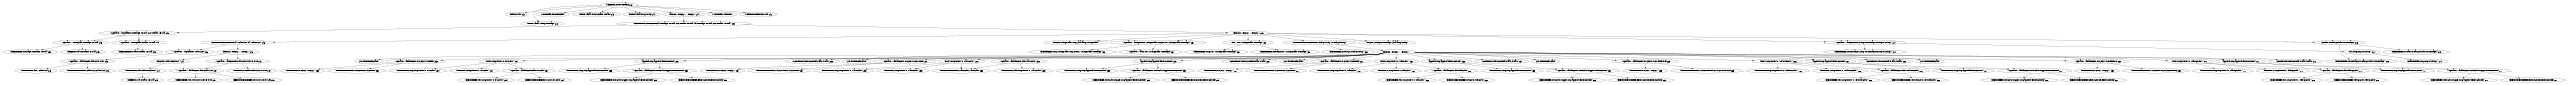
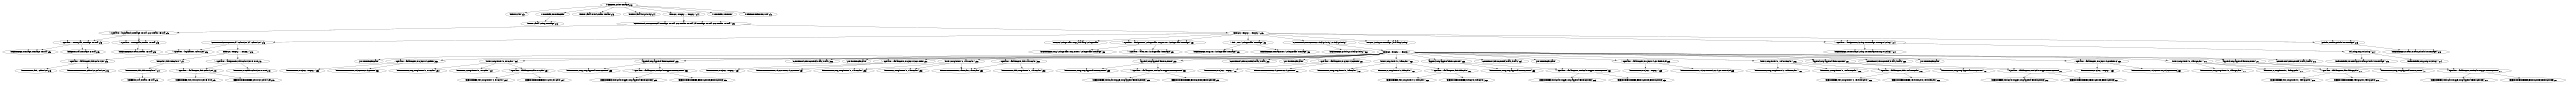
(562, 7) -> (548, 19)
(157, 42) -> (157, 42)
(2341, 53) -> (2362, 56)
